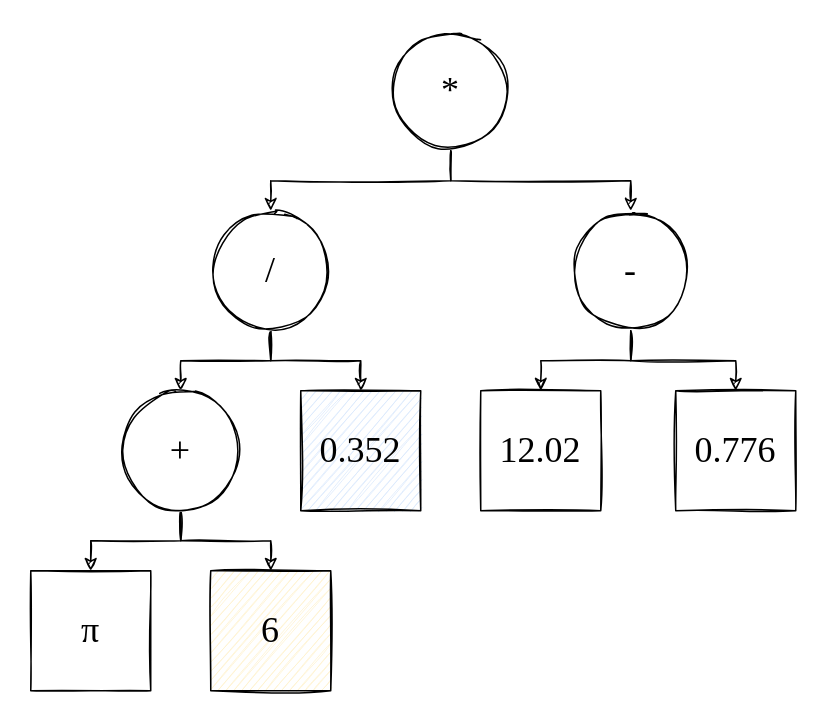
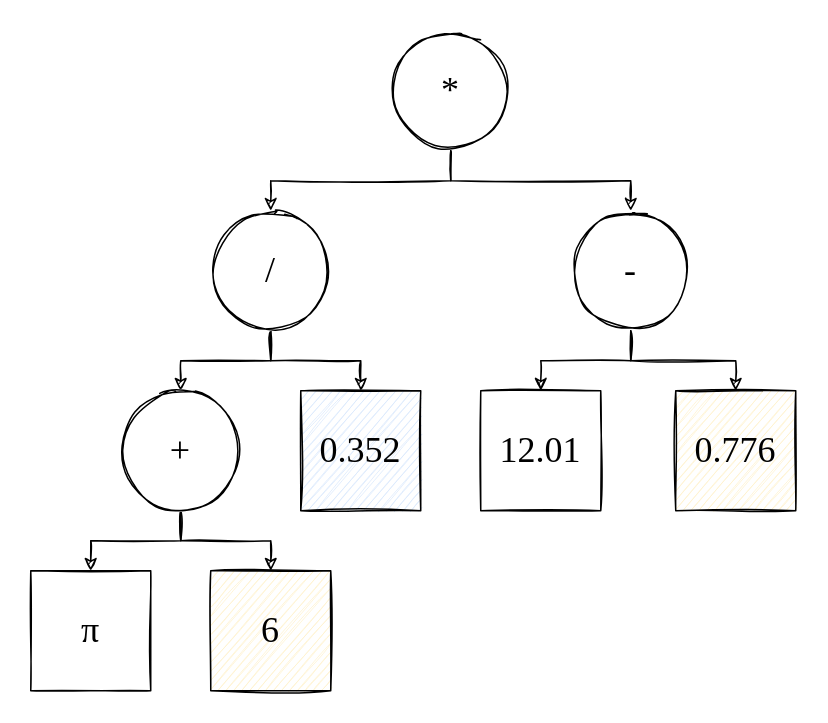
(541, 451) -> (541, 451)
(736, 451) -> (736, 451)
